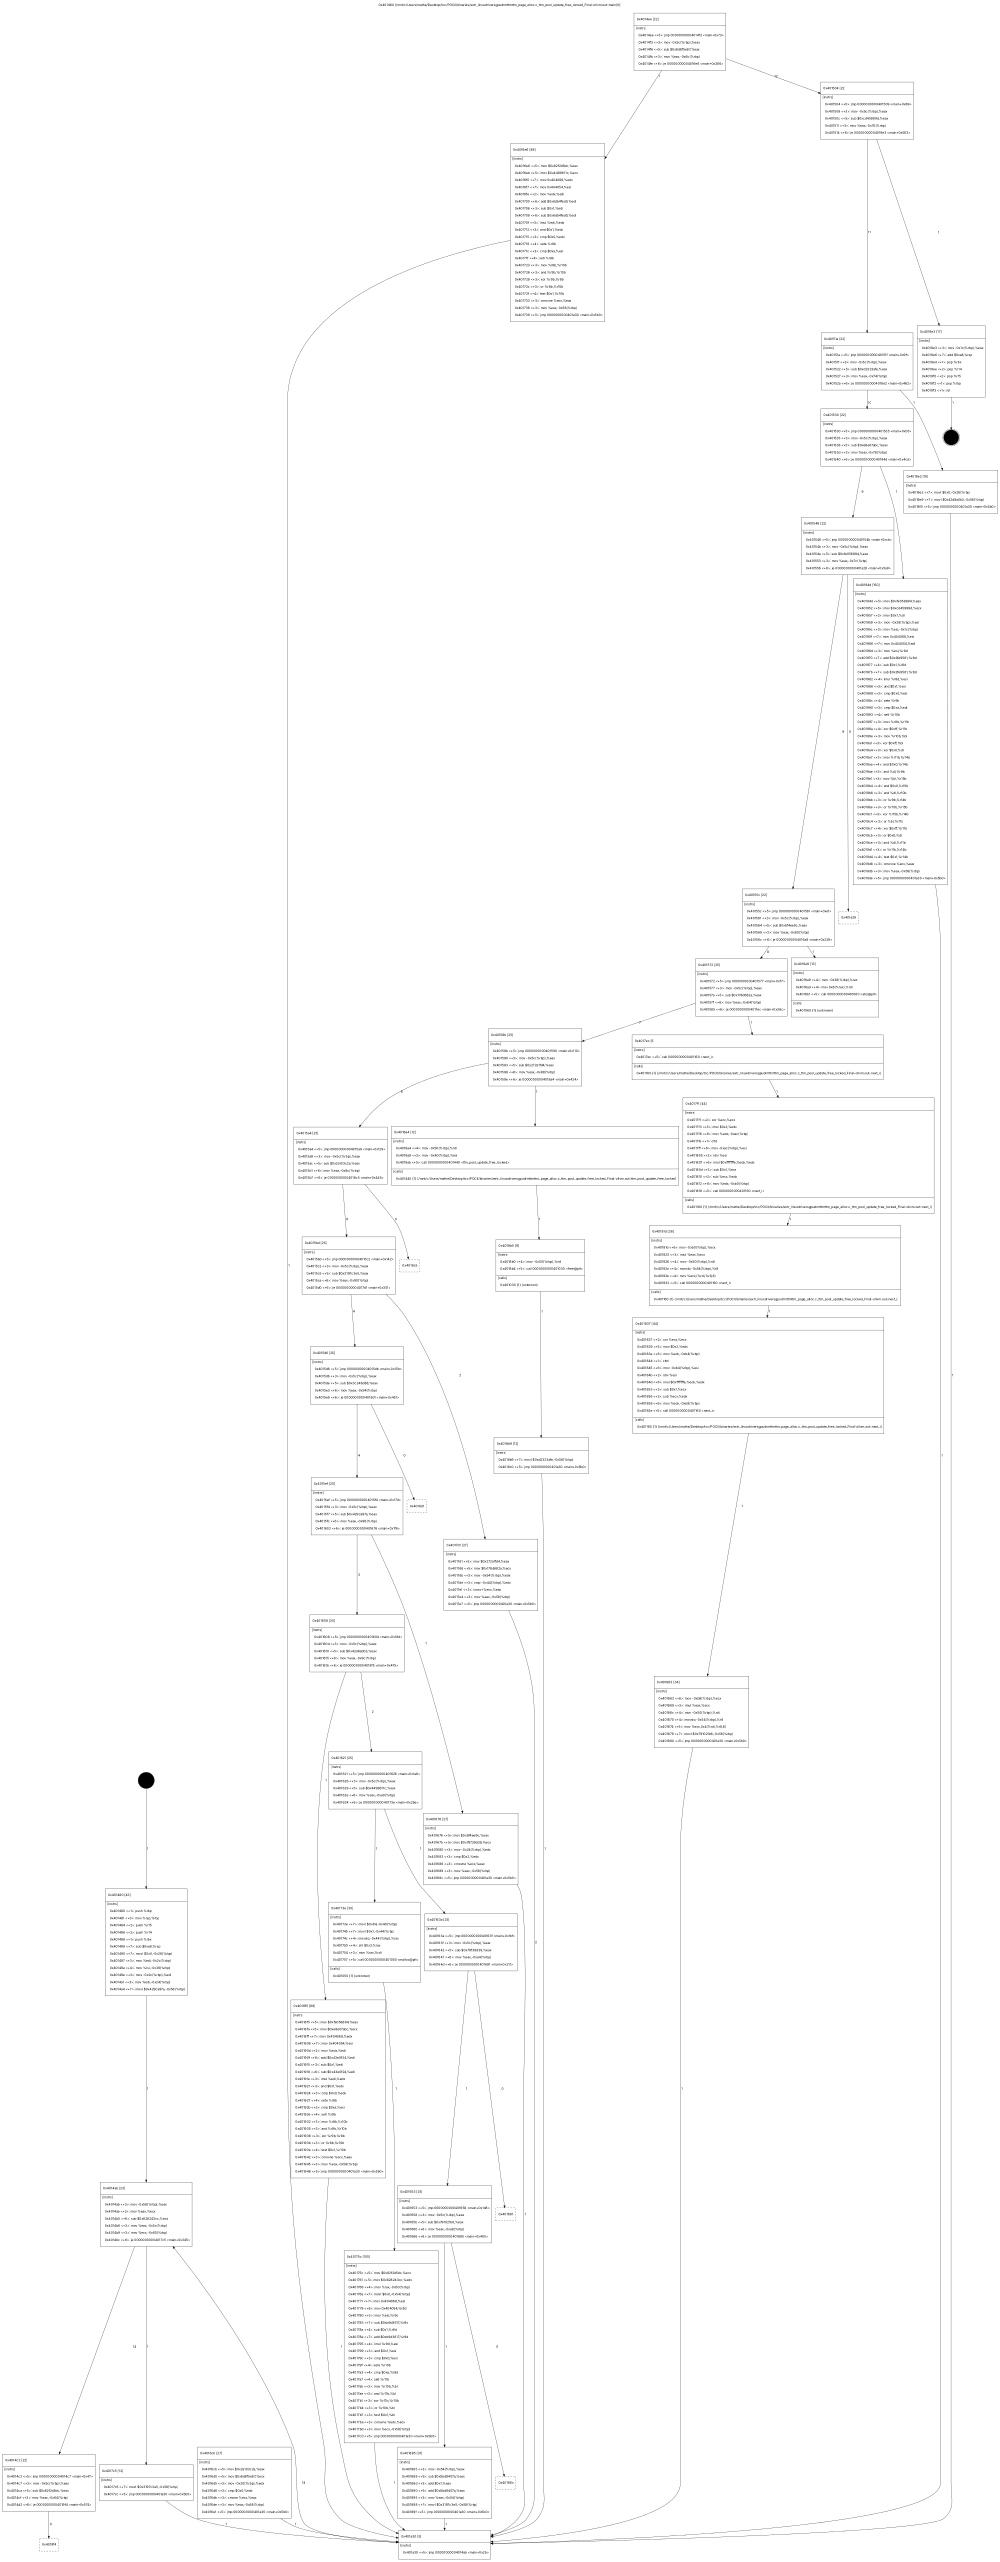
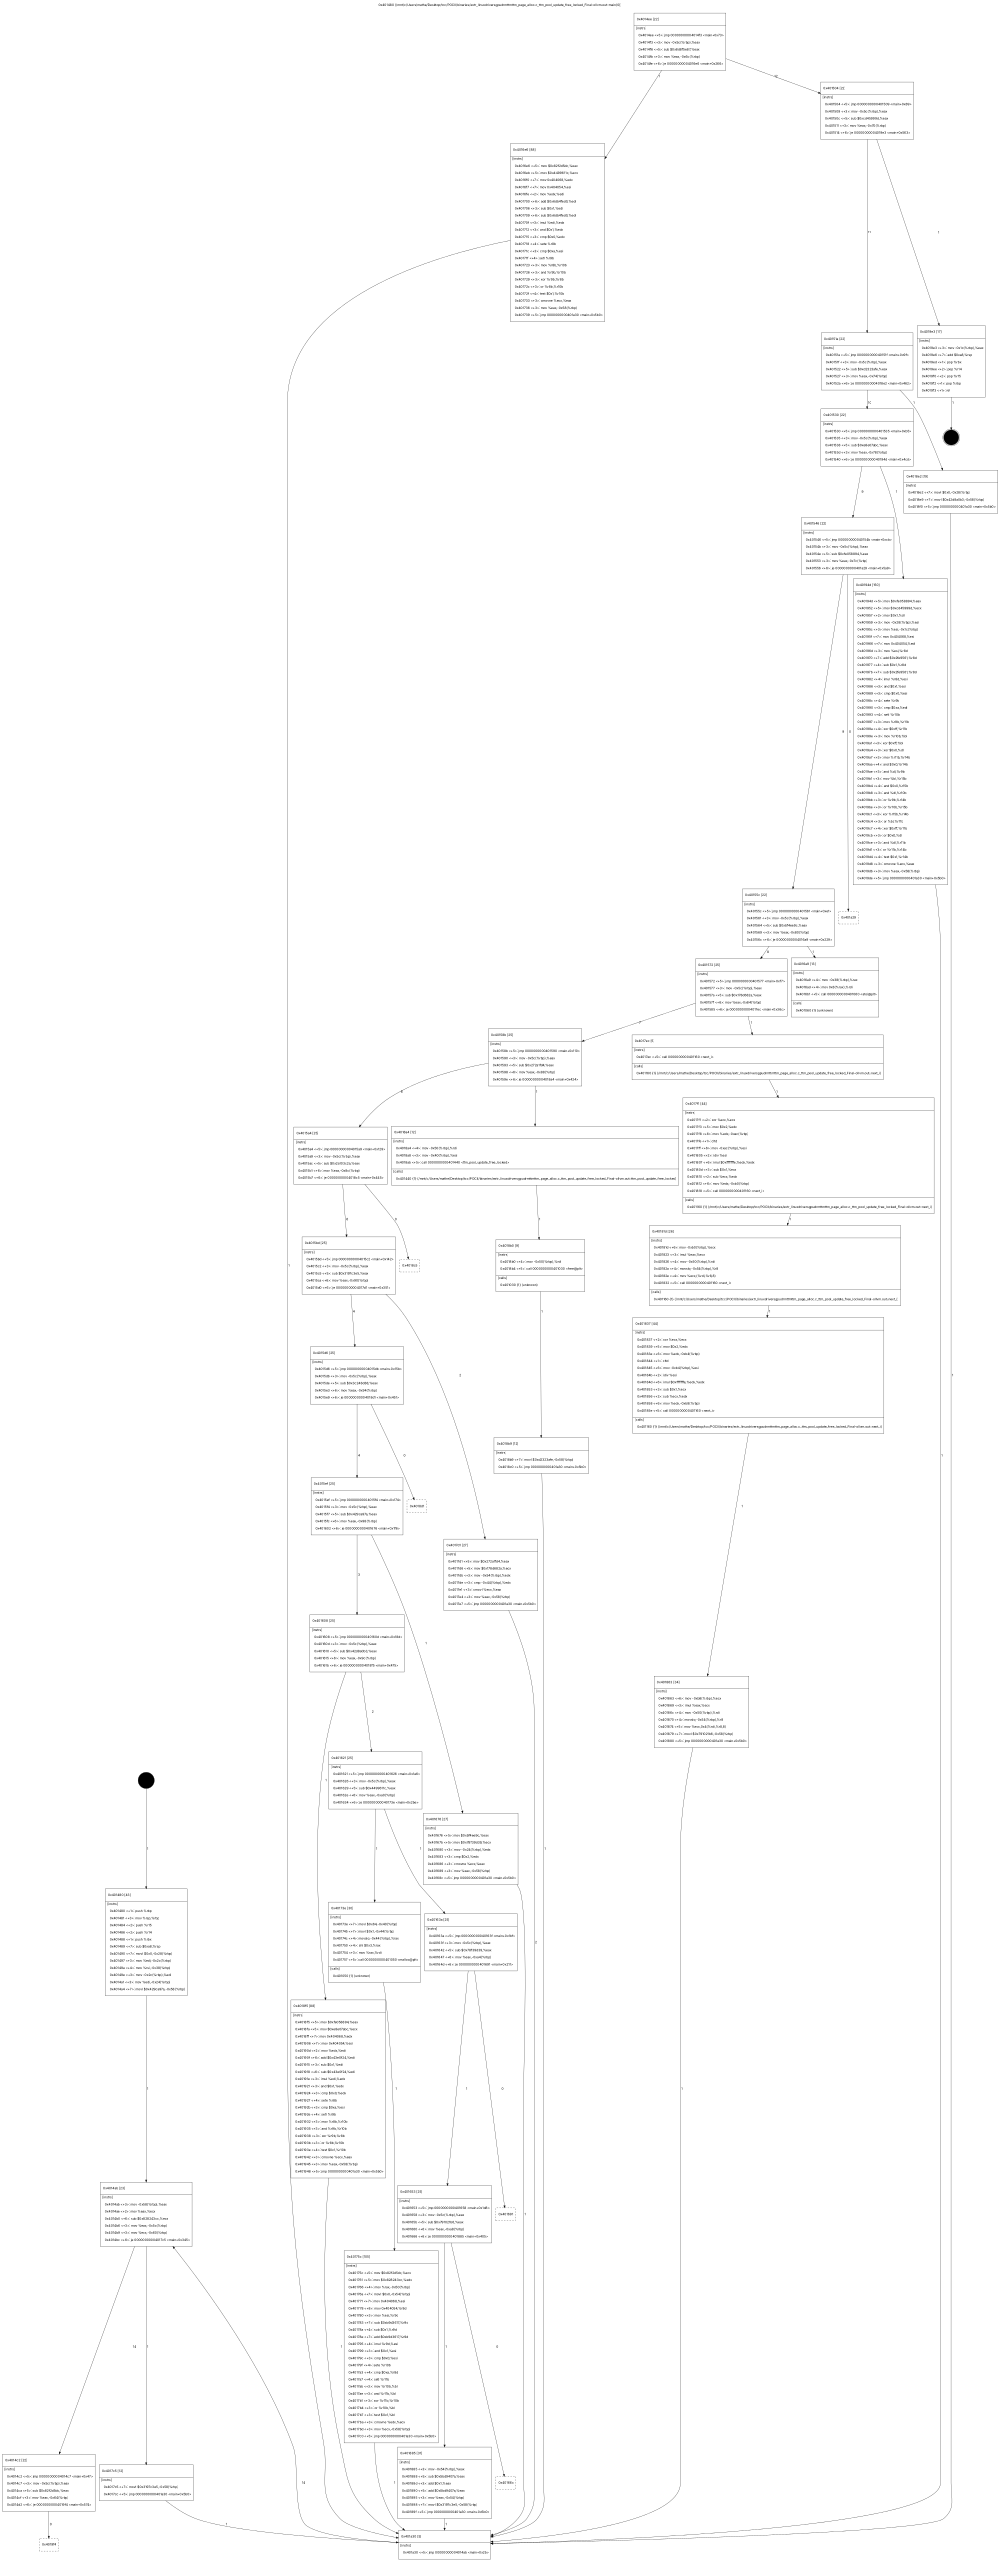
(244, 2483) -> none
